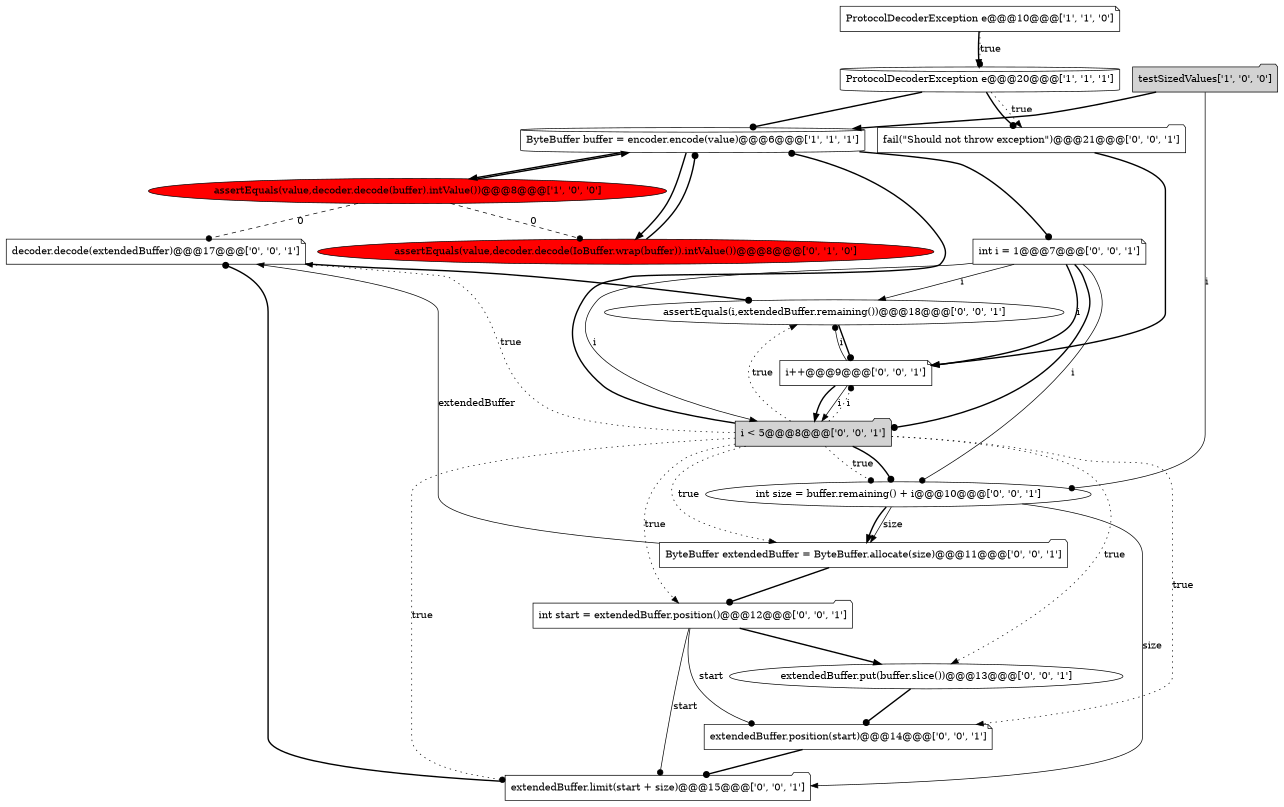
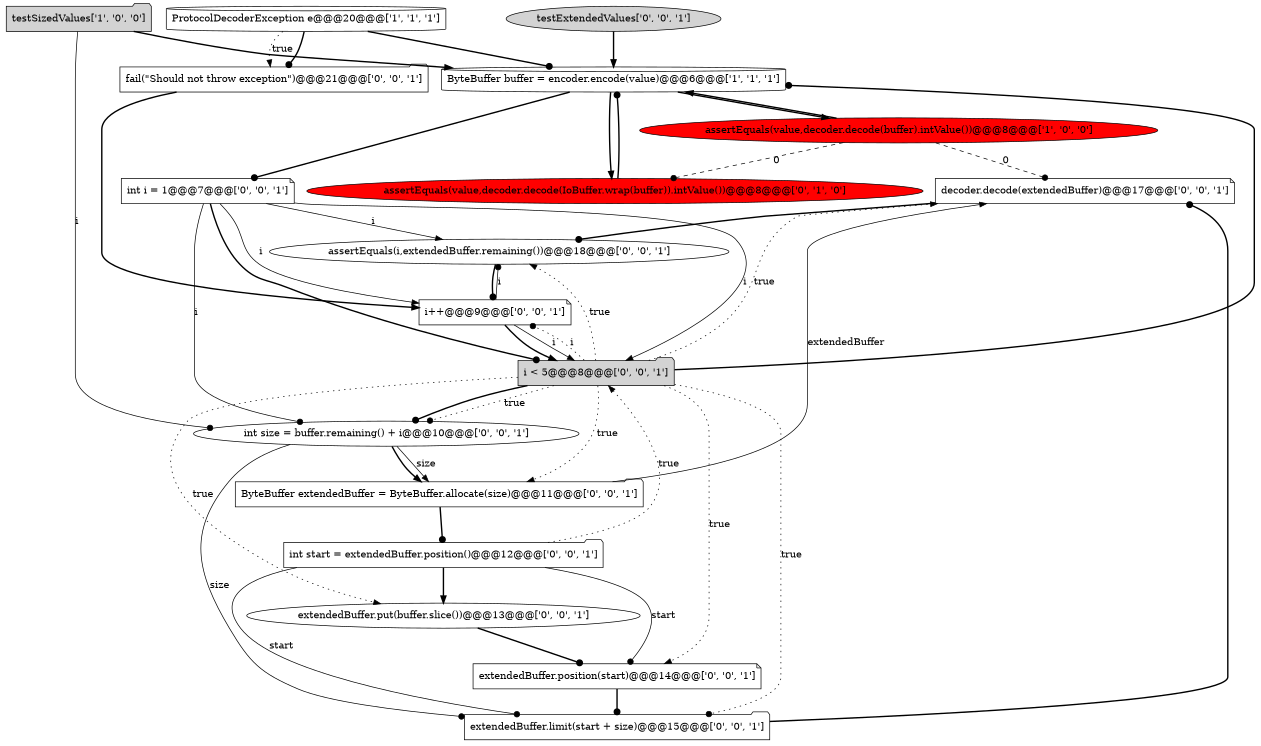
none -> (614, 19)
(980, 19) -> none
(1038, 344) -> (298, 280)
(649, 499) -> (655, 497)
(1138, 743) -> (236, 639)
